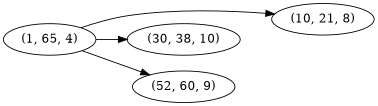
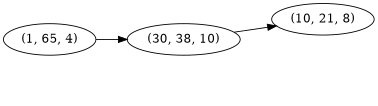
(173, 12) -> (251, 30)
(184, 87) -> none
